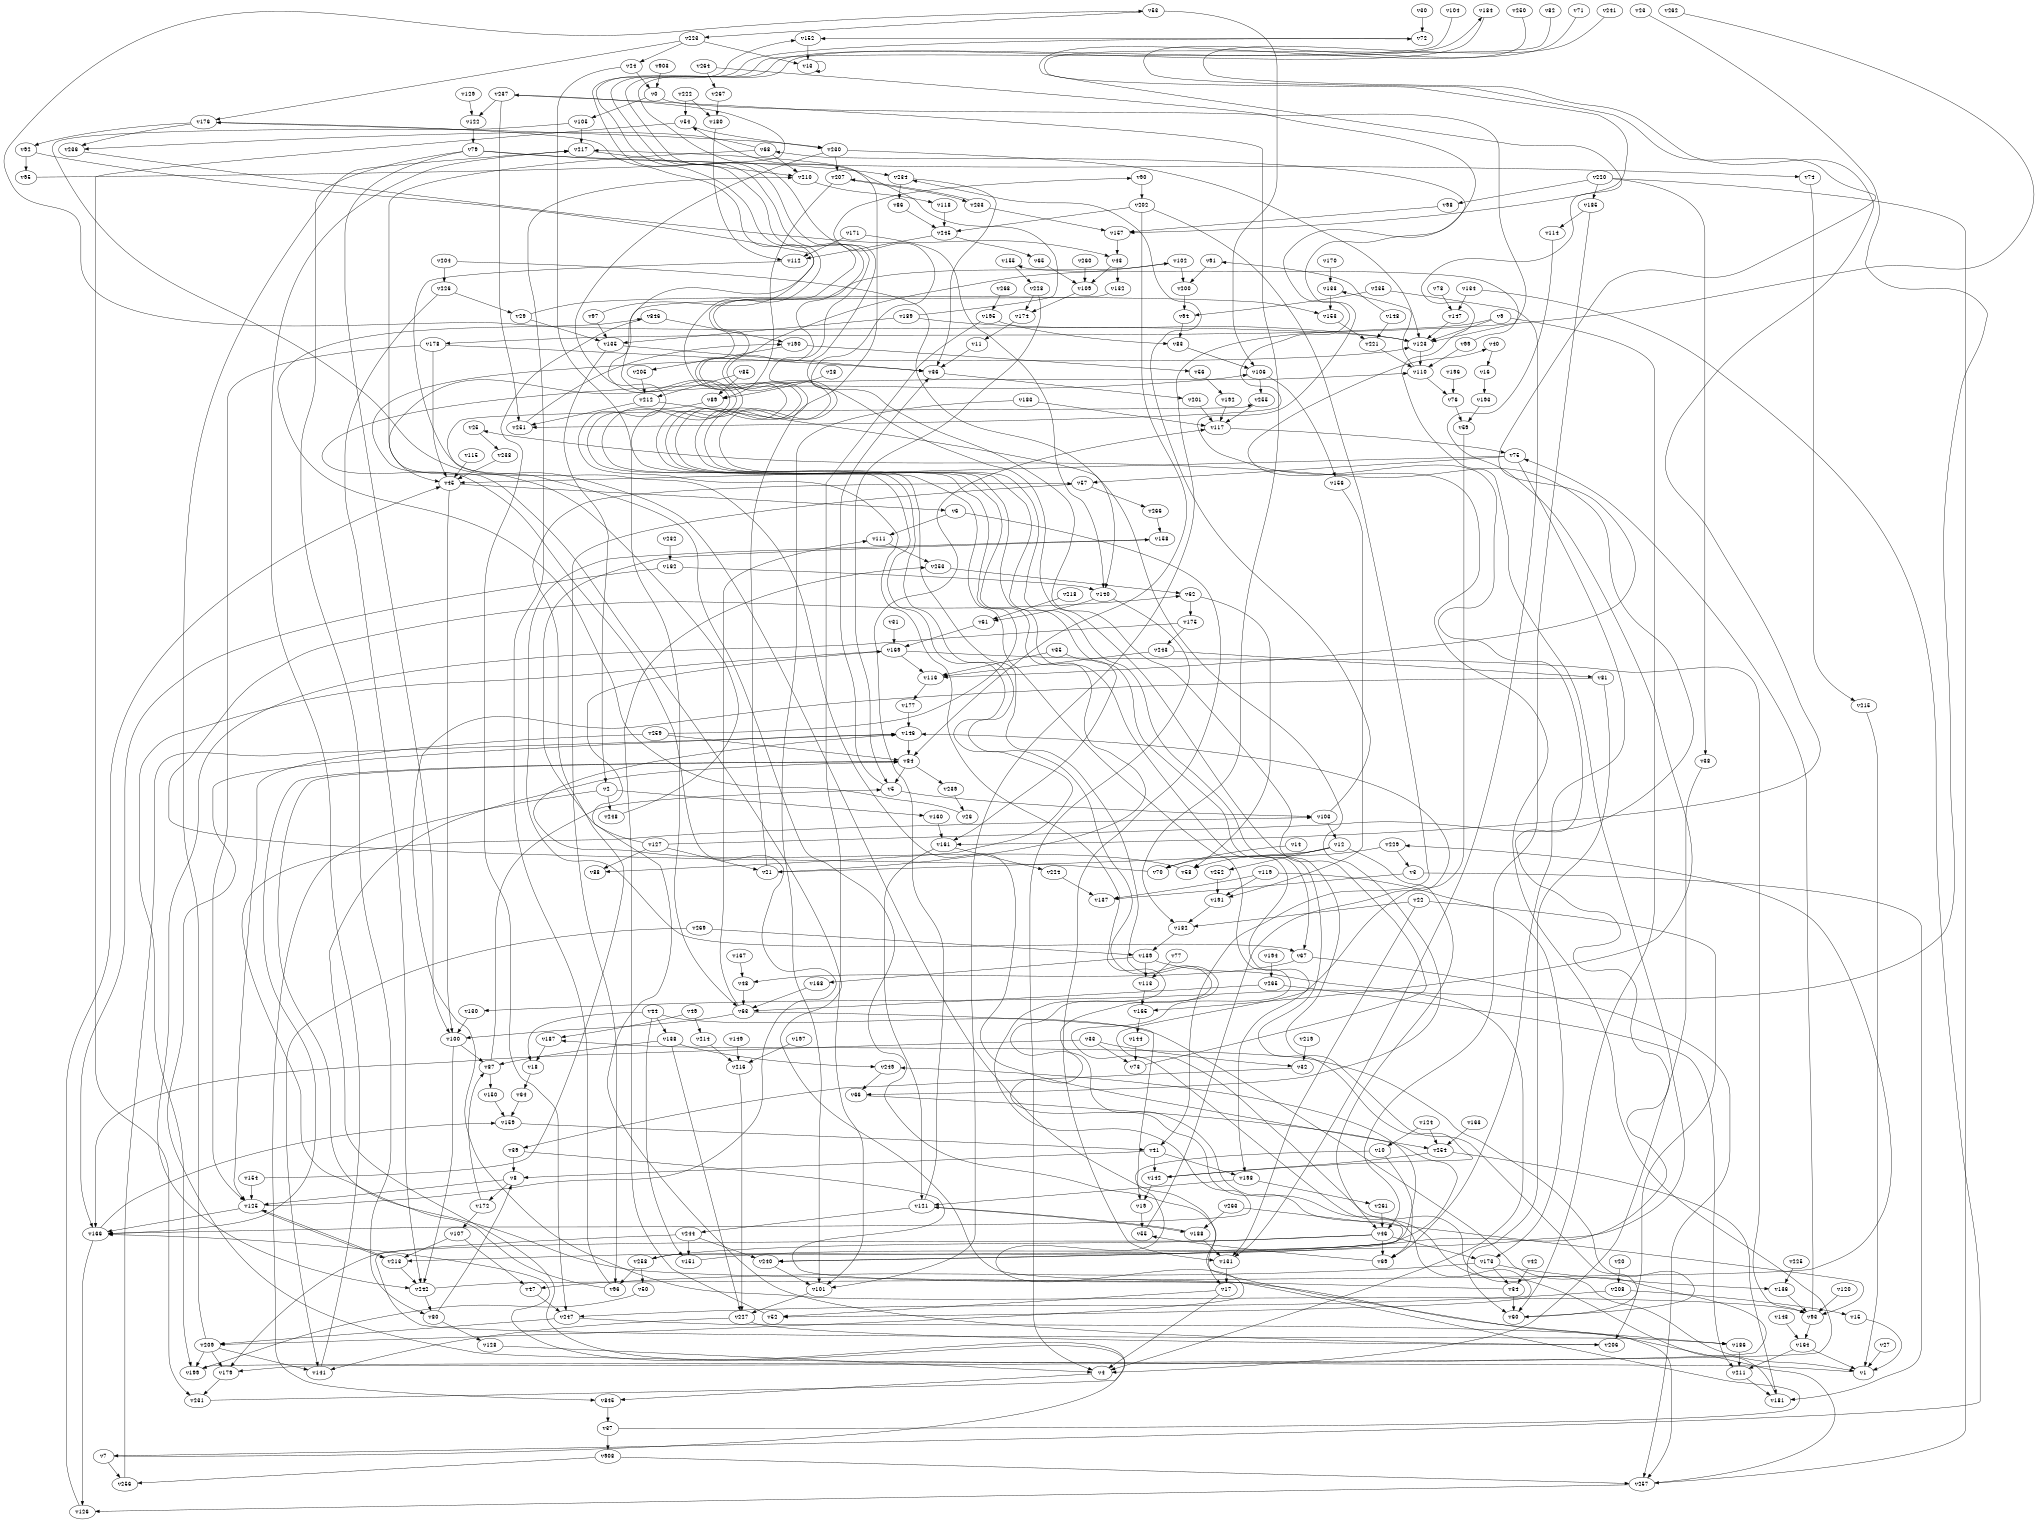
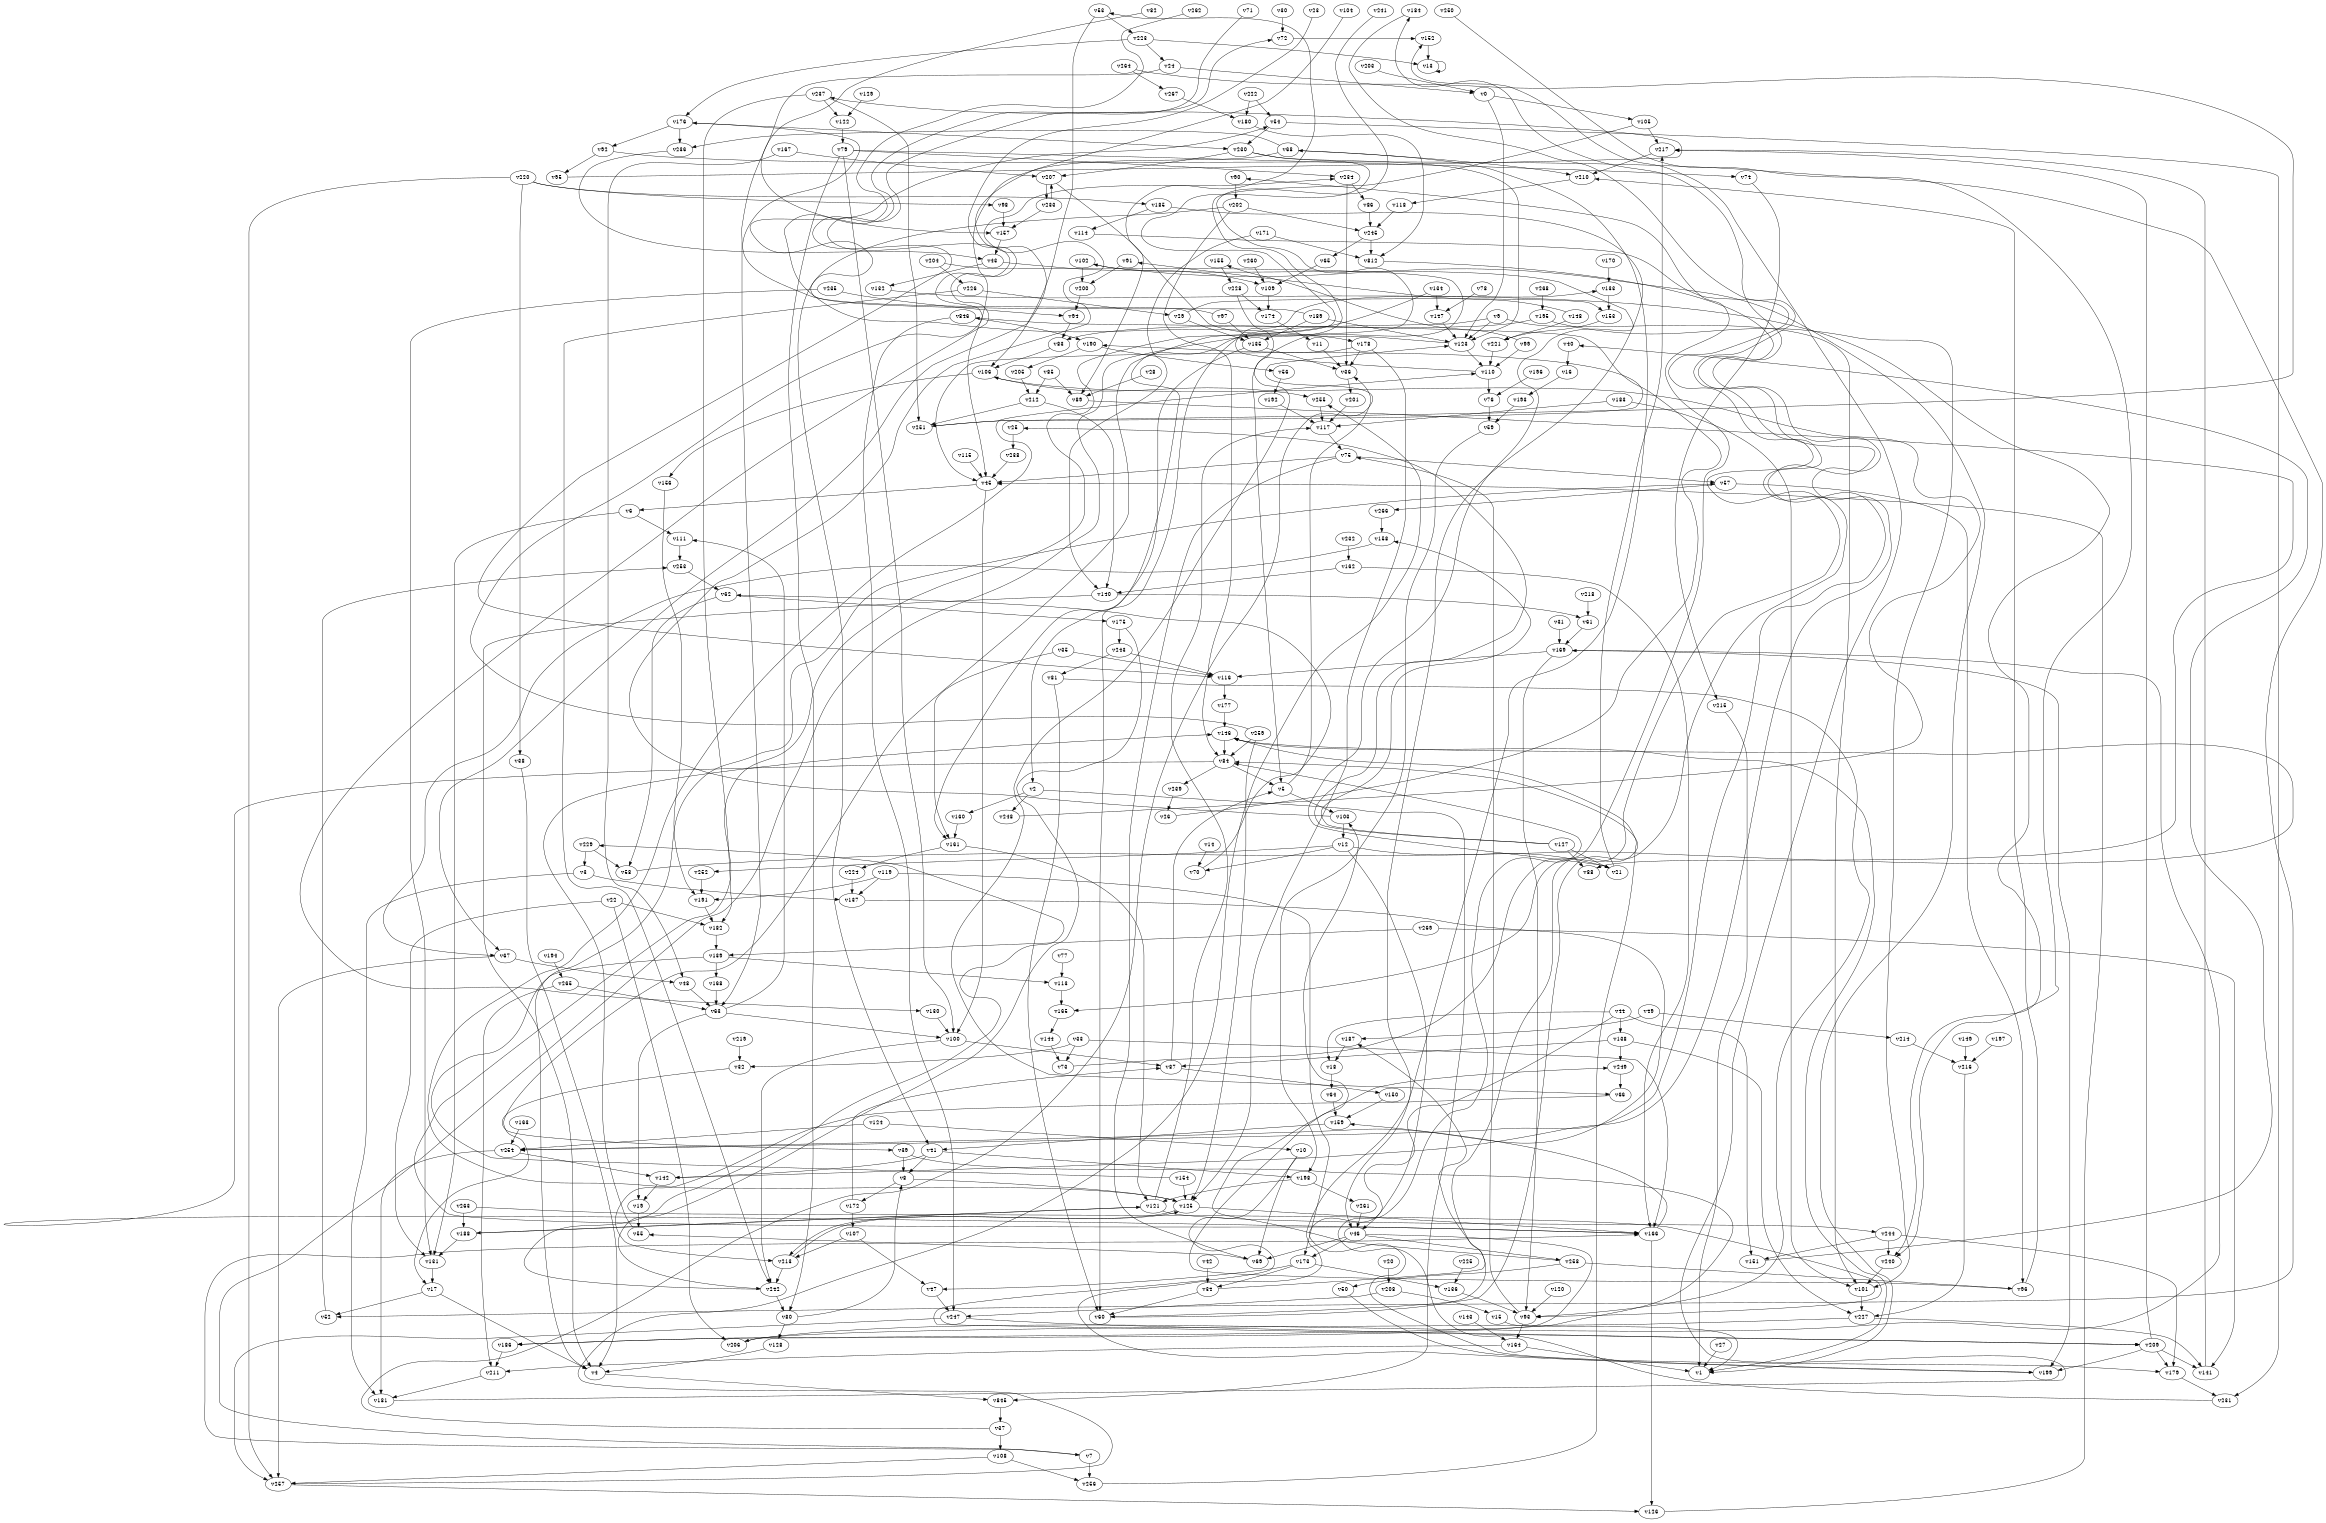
(662, 66) -> (1368, 66)
none -> (914, 166)
(794, 261) -> (1371, 261)
none -> (1556, 1140)
(504, 1354) -> (1867, 823)
(608, 1456) -> (1000, 1456)
